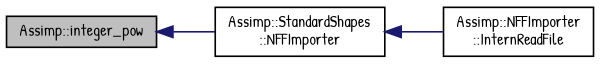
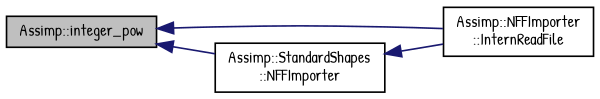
none -> (308, 26)
